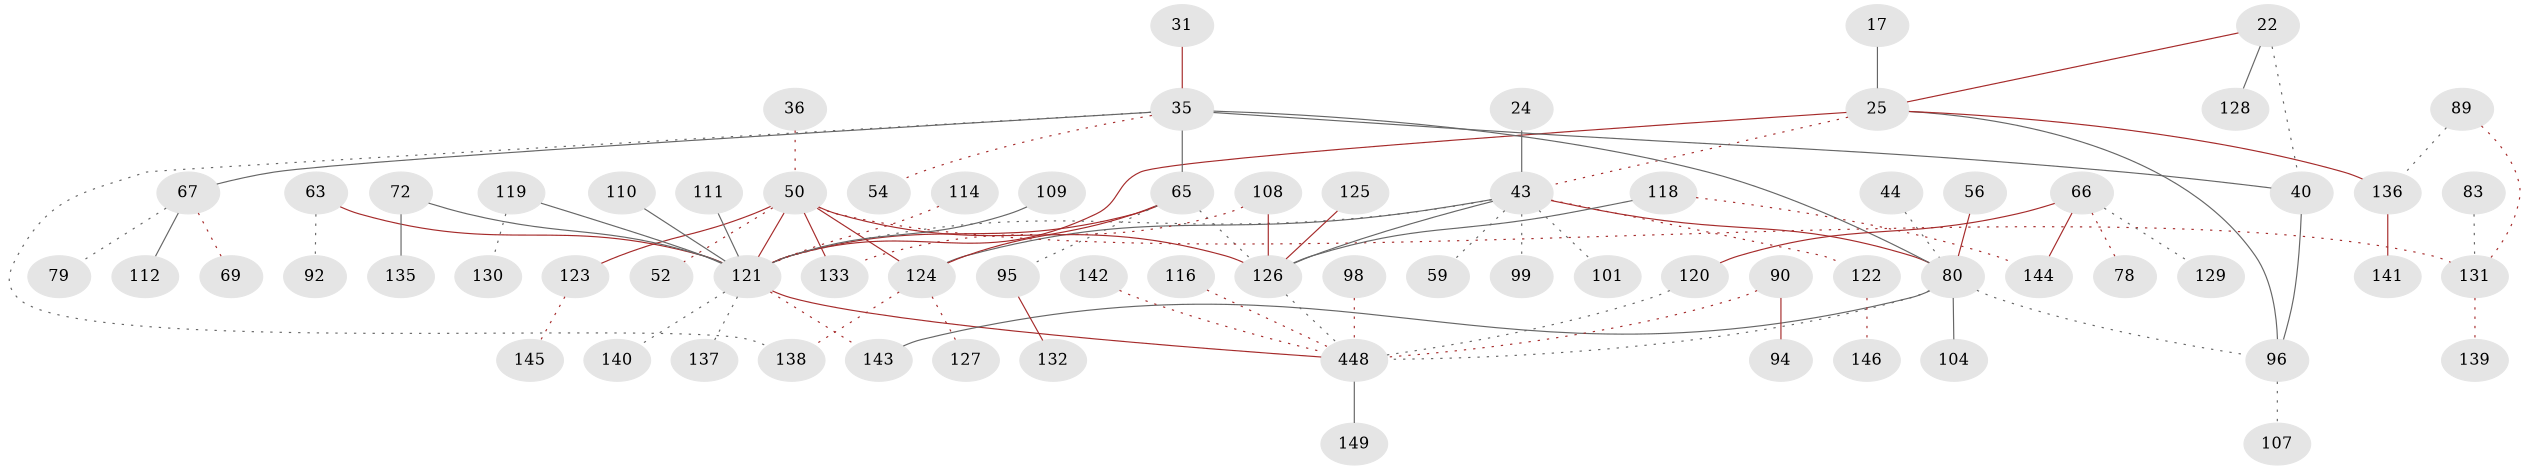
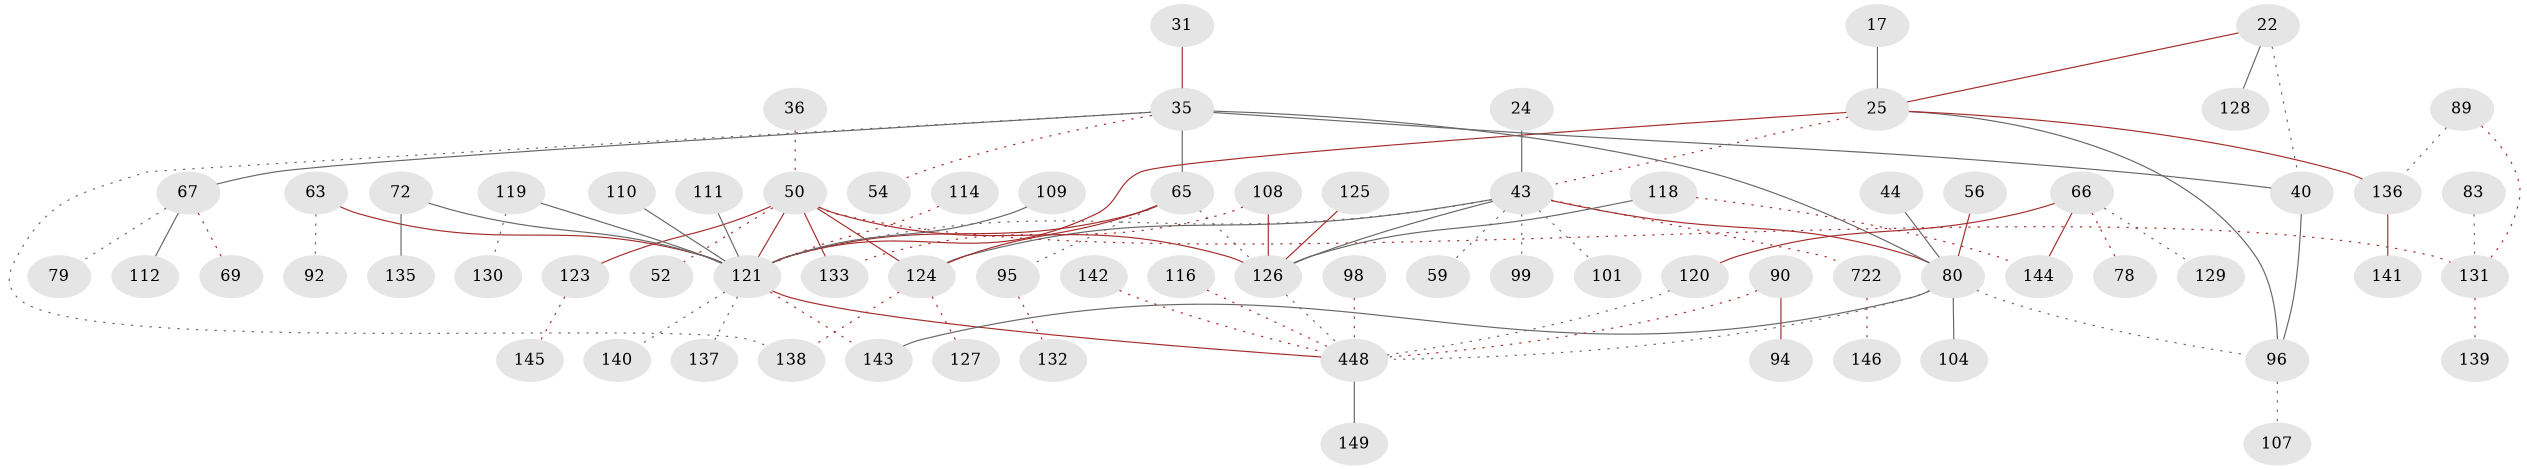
(1931, 246) -> (1931, 246)
(1867, 277) -> (1867, 277)
(1027, 312) -> (1027, 312)
